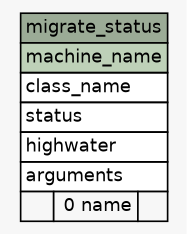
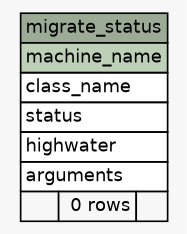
(98, 206) -> (101, 206)
